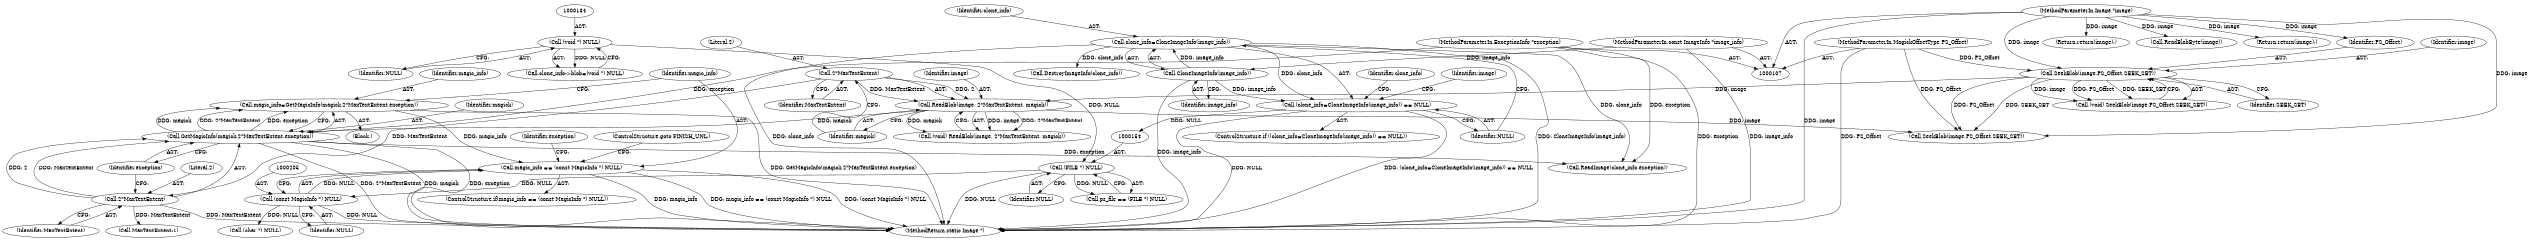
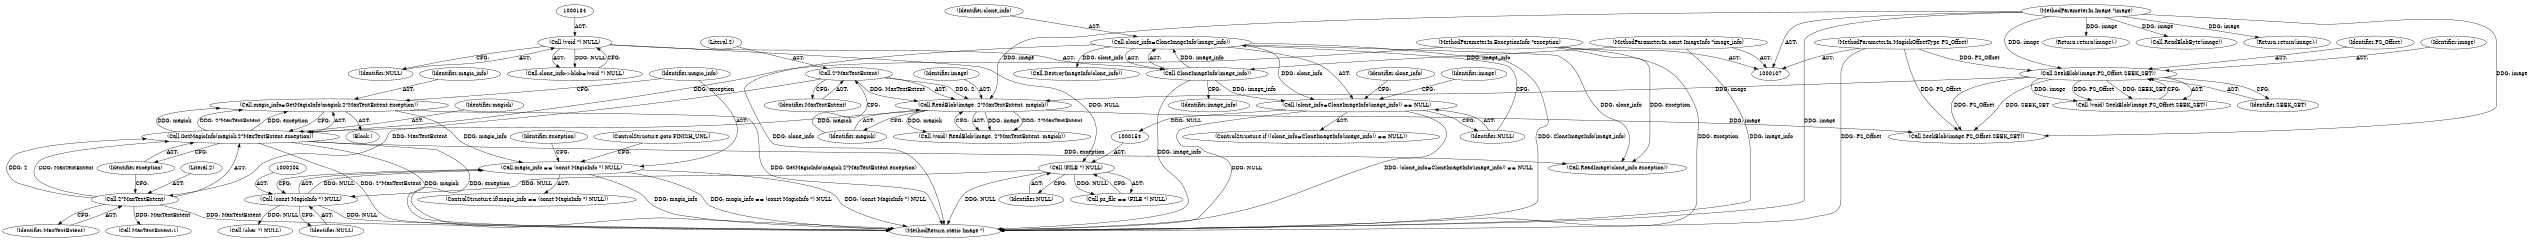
(2241, 24) -> (1488, 16)
(1193, 92) -> (885, 50)
